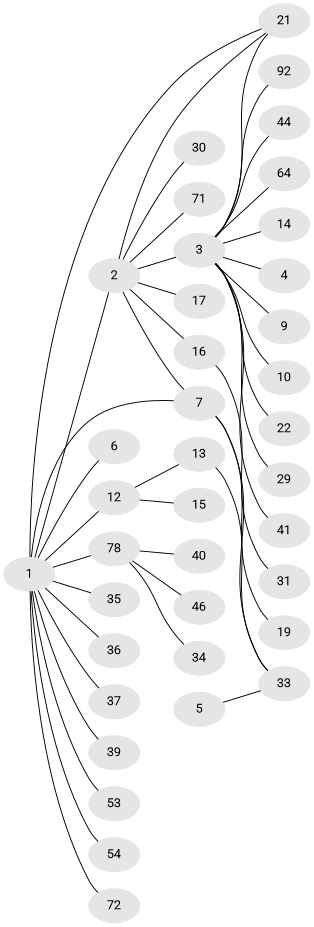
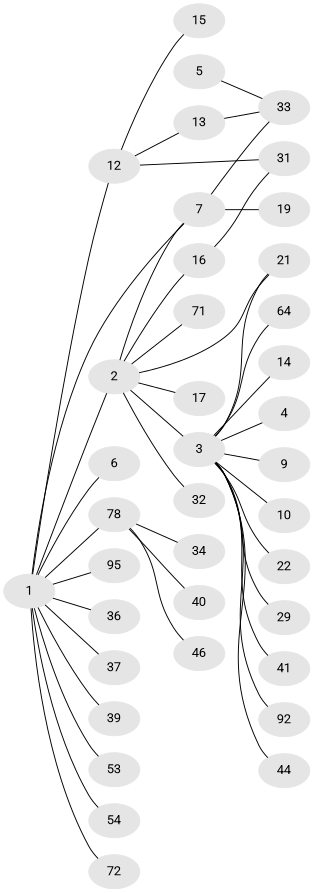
(199, 148) -> (199, 501)
none -> (199, 162)
(76, 257) -> none
(114, 600) -> (114, 566)
